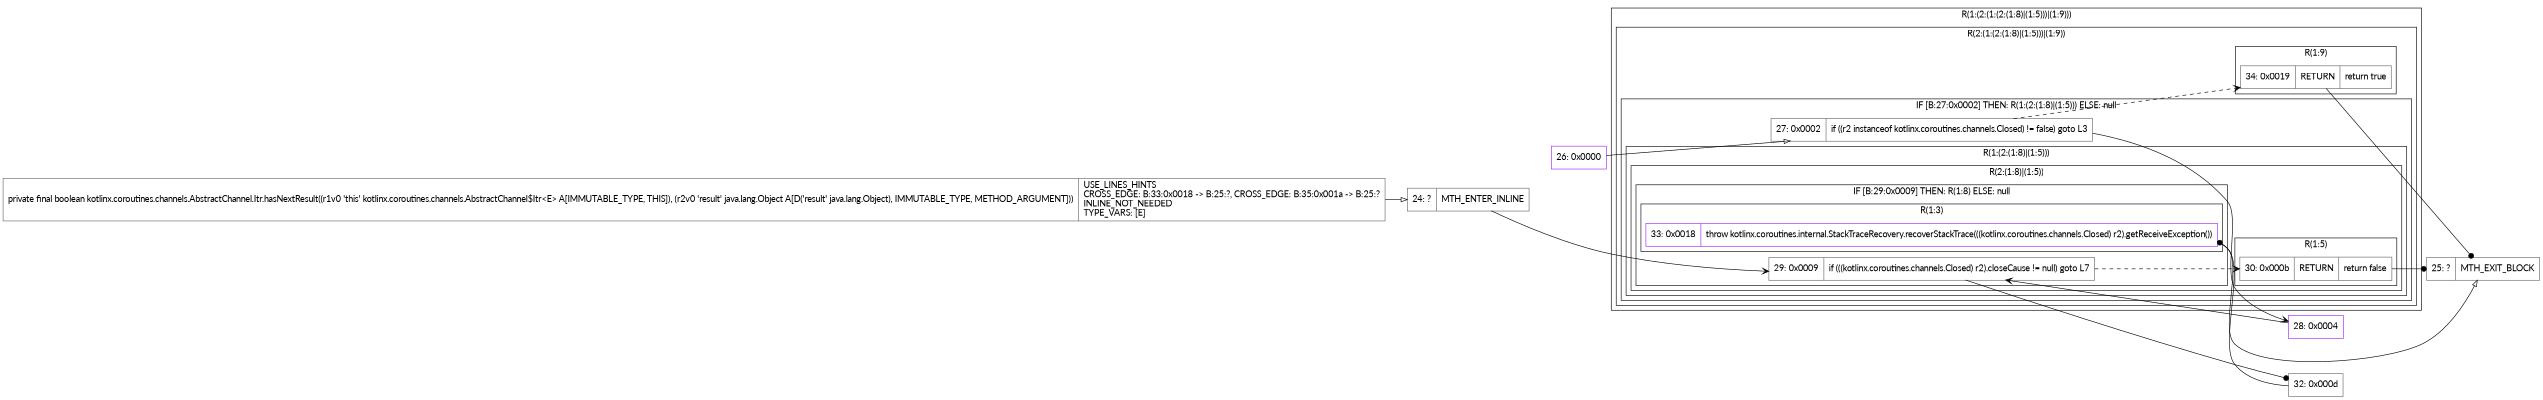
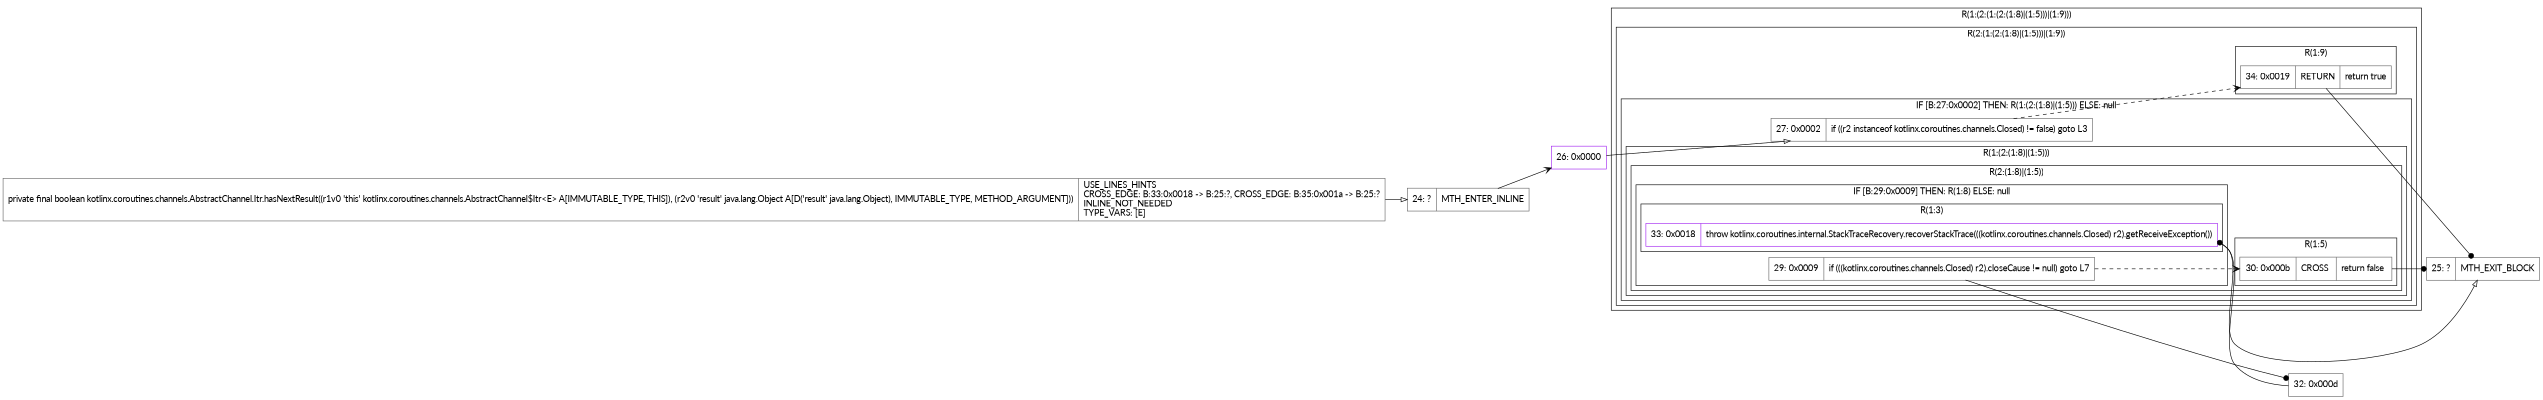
(1603, 252) -> (1522, 179)
(2316, 269) -> (2315, 269)
(2316, 327) -> none
